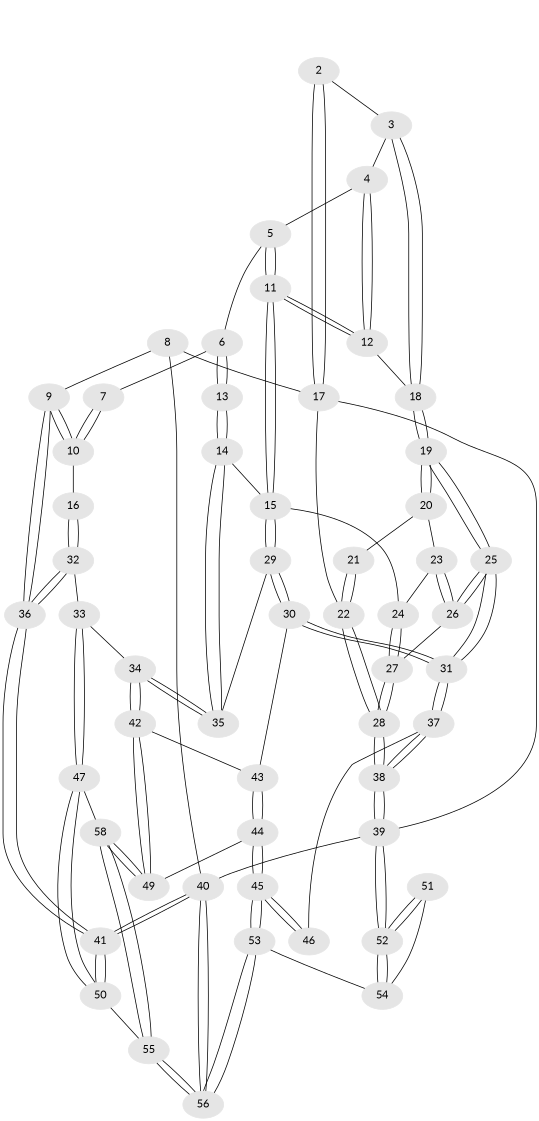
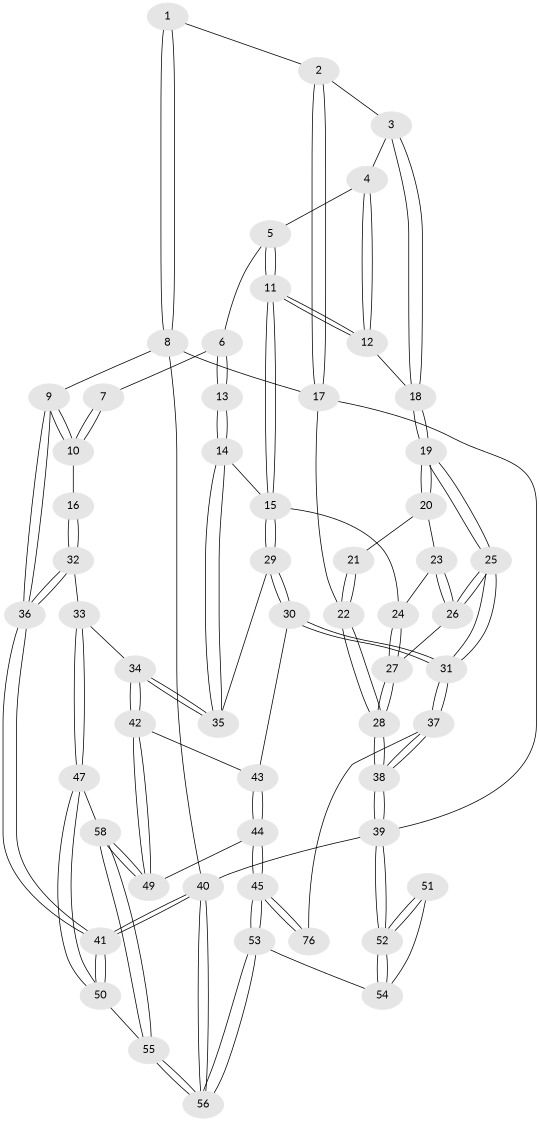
none -> (168, 17)
(309, 941) -> (309, 941)
